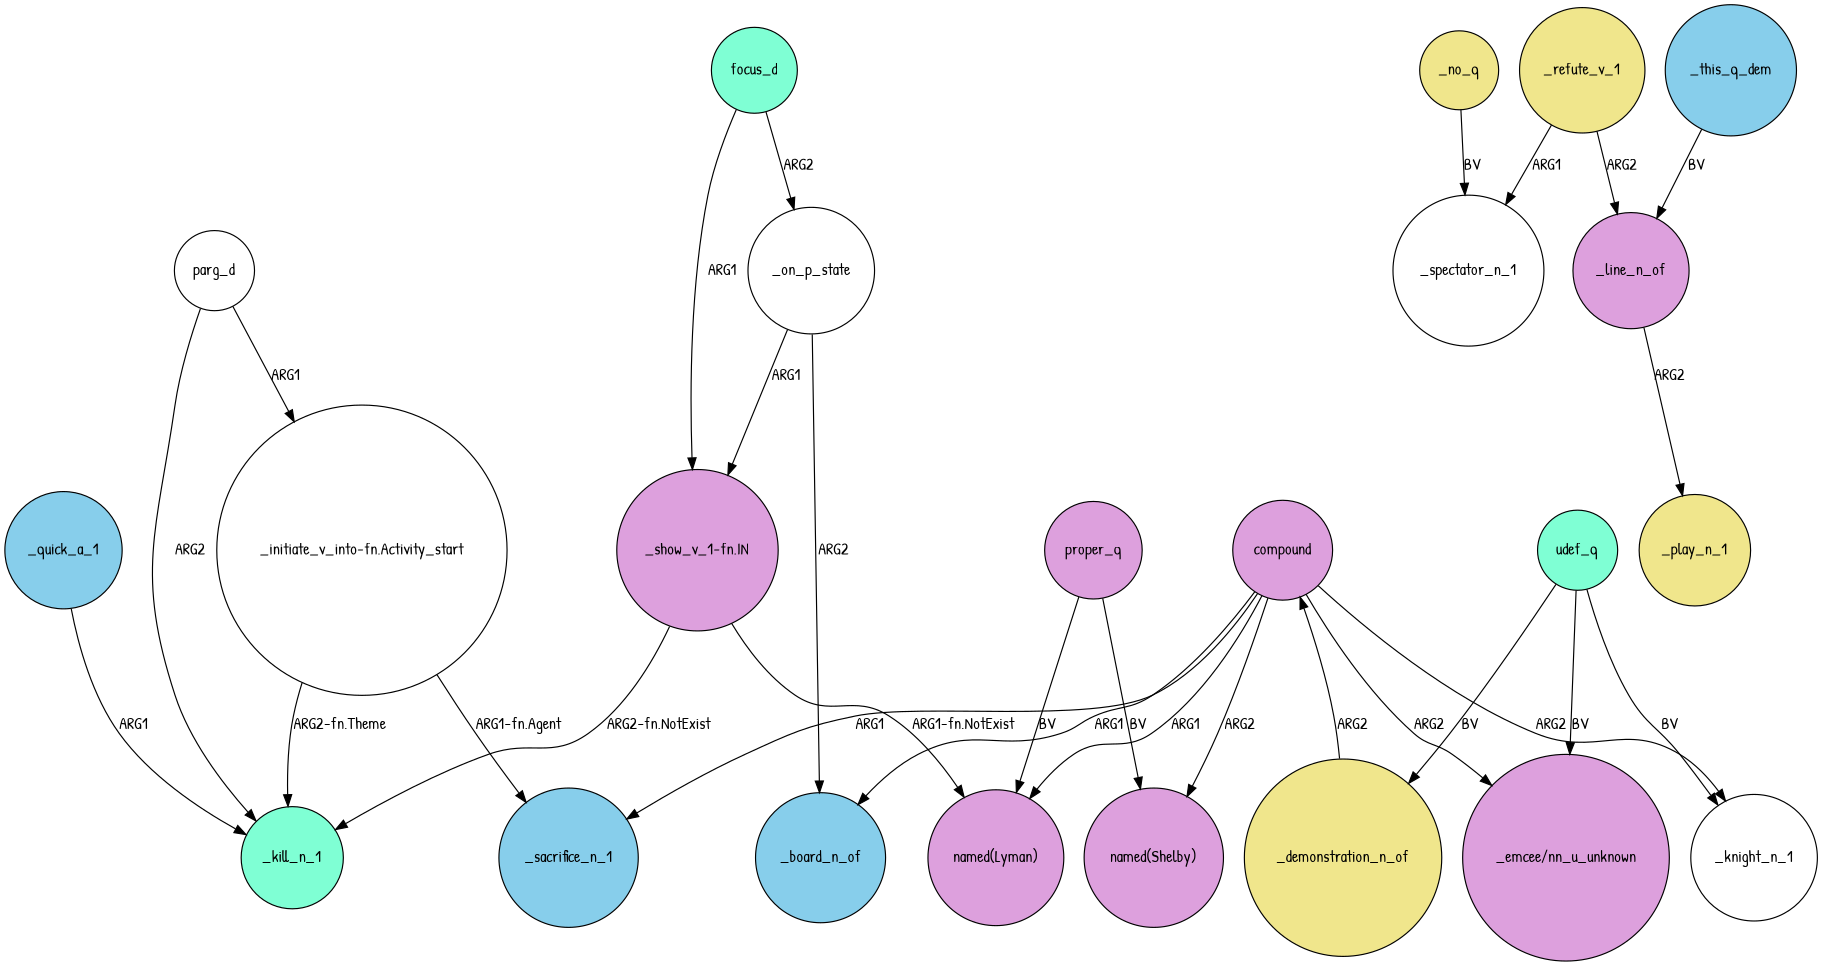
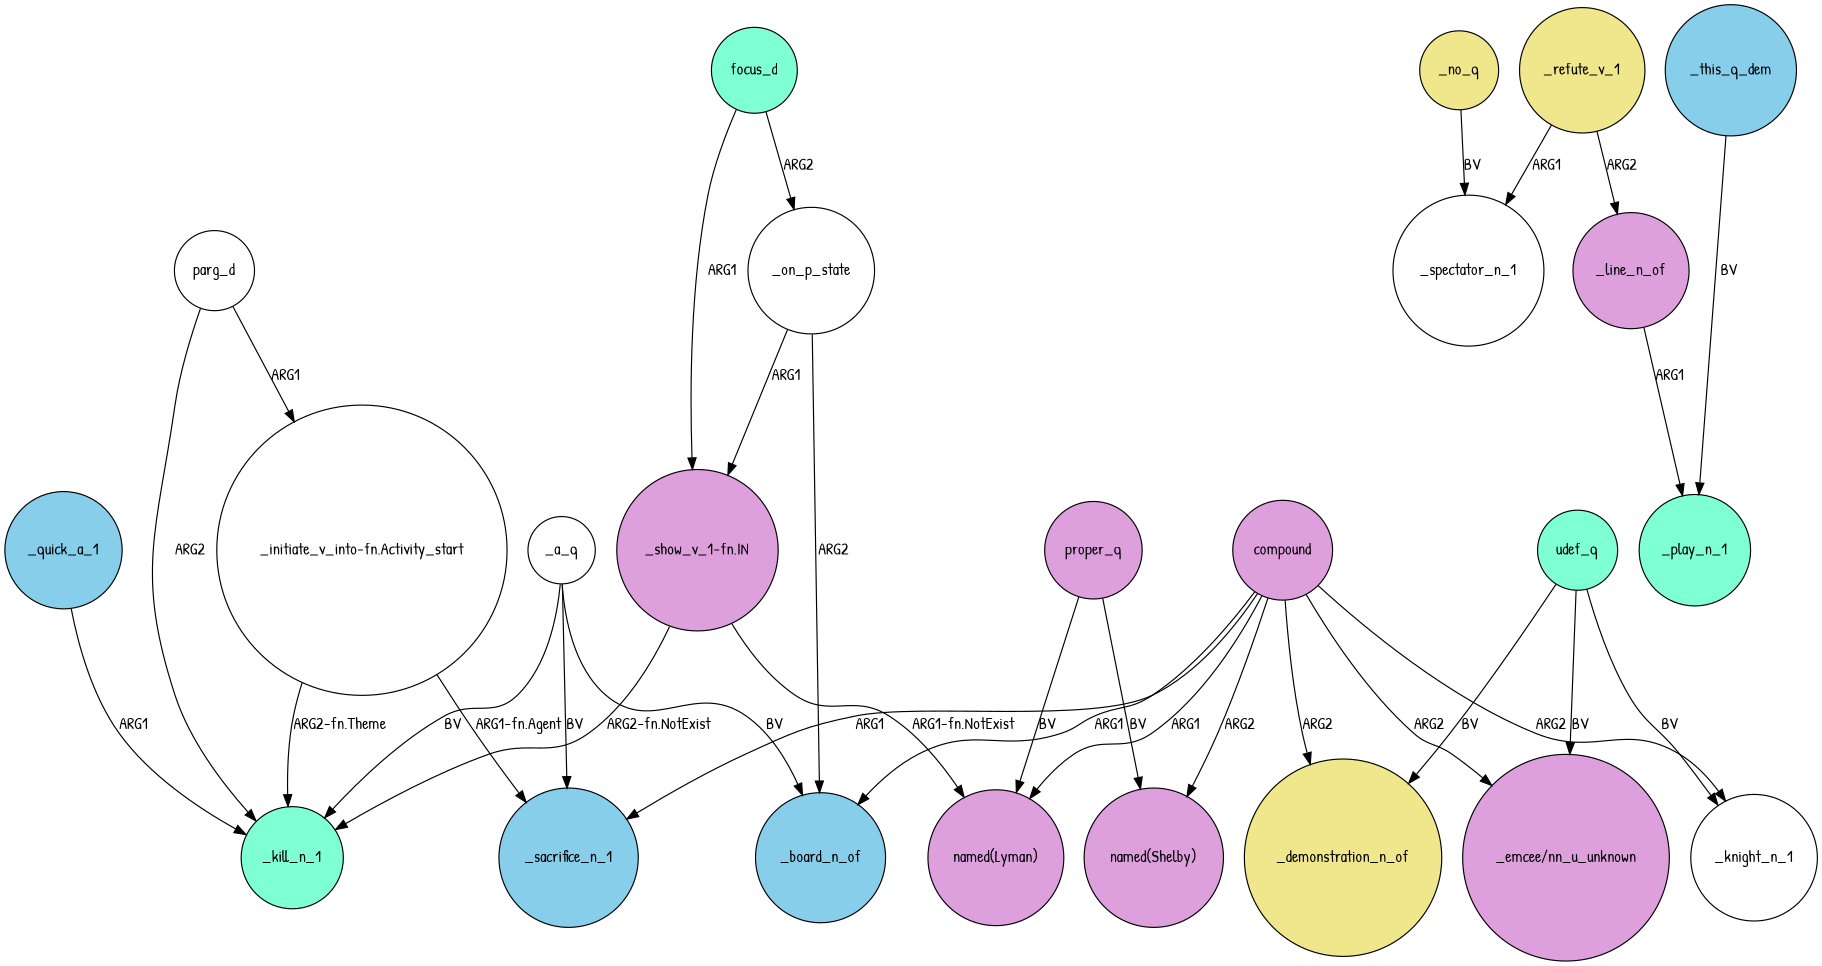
(1682, 169) -> (1713, 309)
(1670, 376) -> (1670, 376)
none -> (562, 550)
(1695, 550) -> (1695, 550)
(1326, 682) -> (1293, 677)
